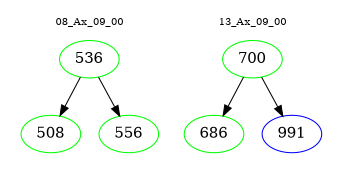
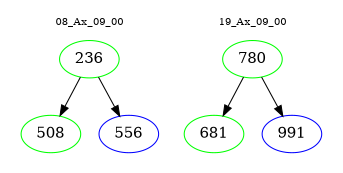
(253, 22) -> (253, 22)
(89, 59) -> (89, 59)
(252, 59) -> (252, 59)
(129, 134) -> (129, 134)
(214, 134) -> (214, 134)
